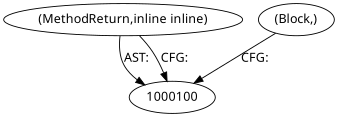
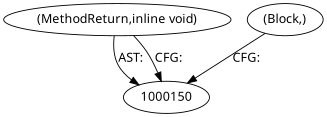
(123, 20) -> (117, 20)
(172, 97) -> (166, 97)
